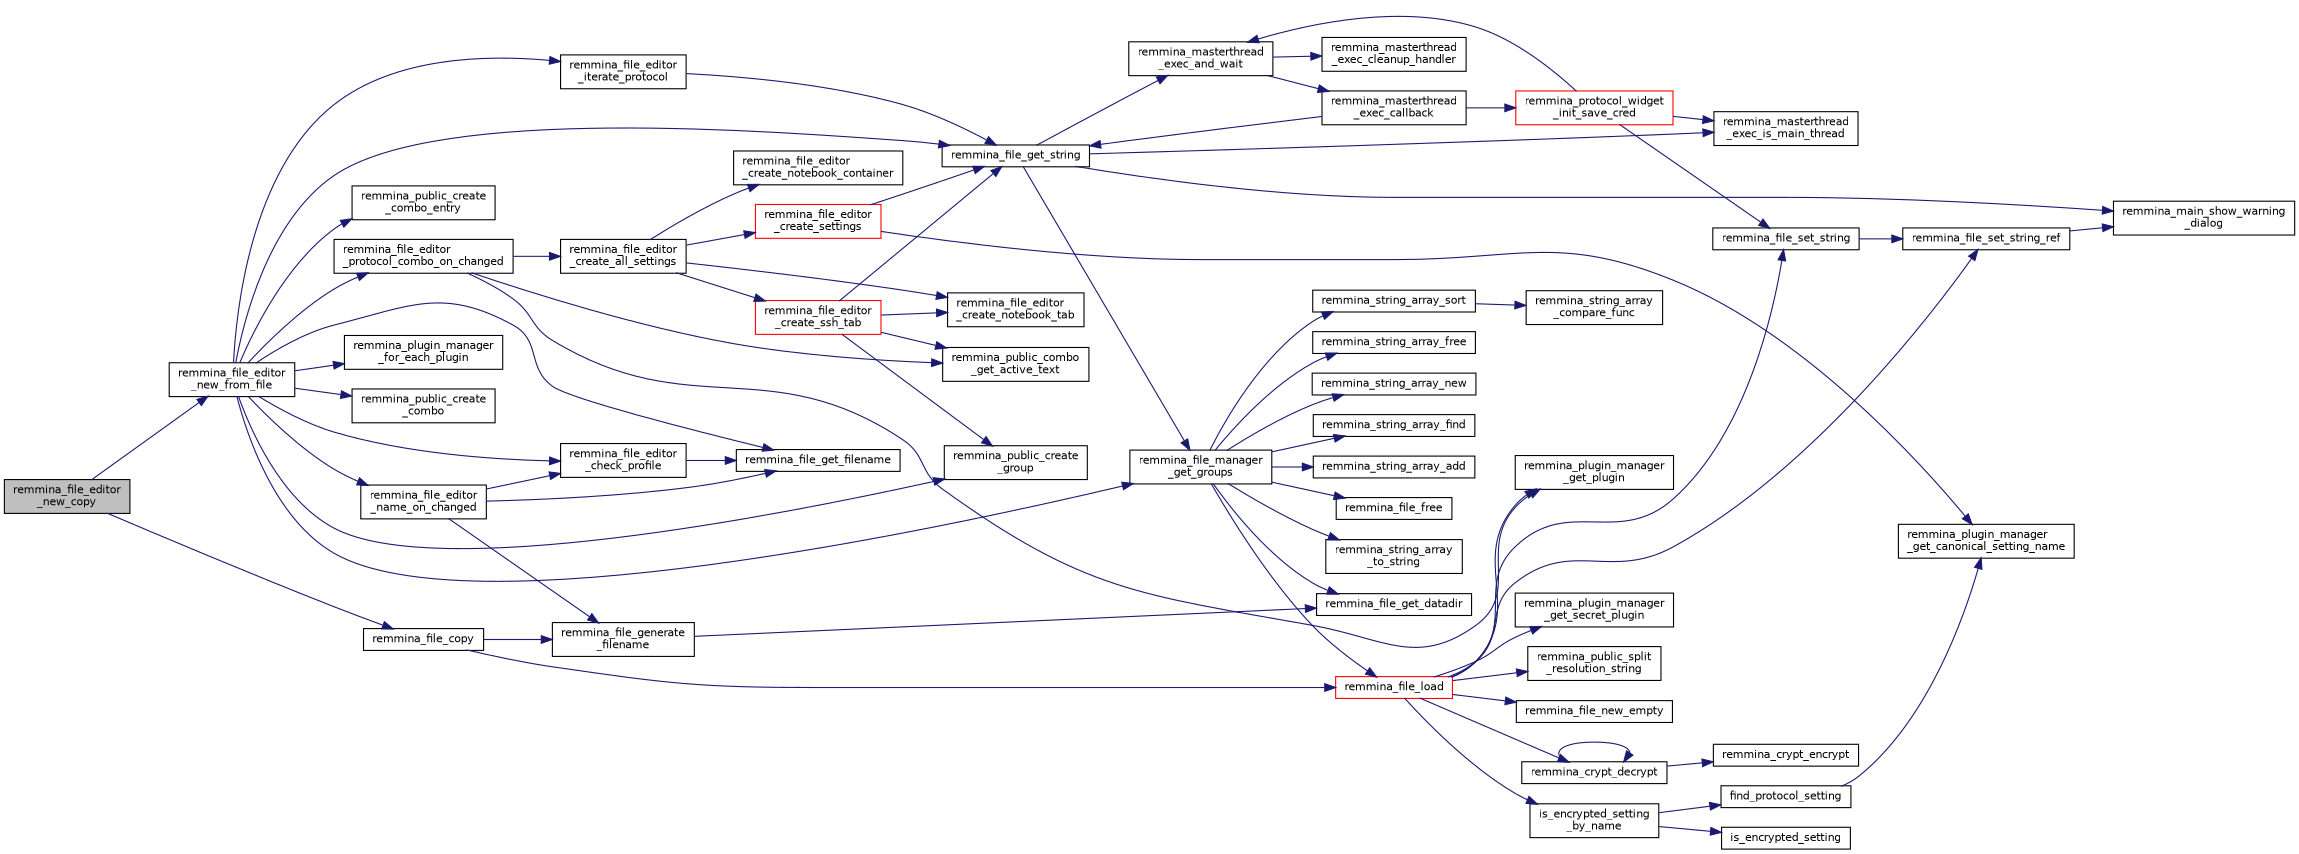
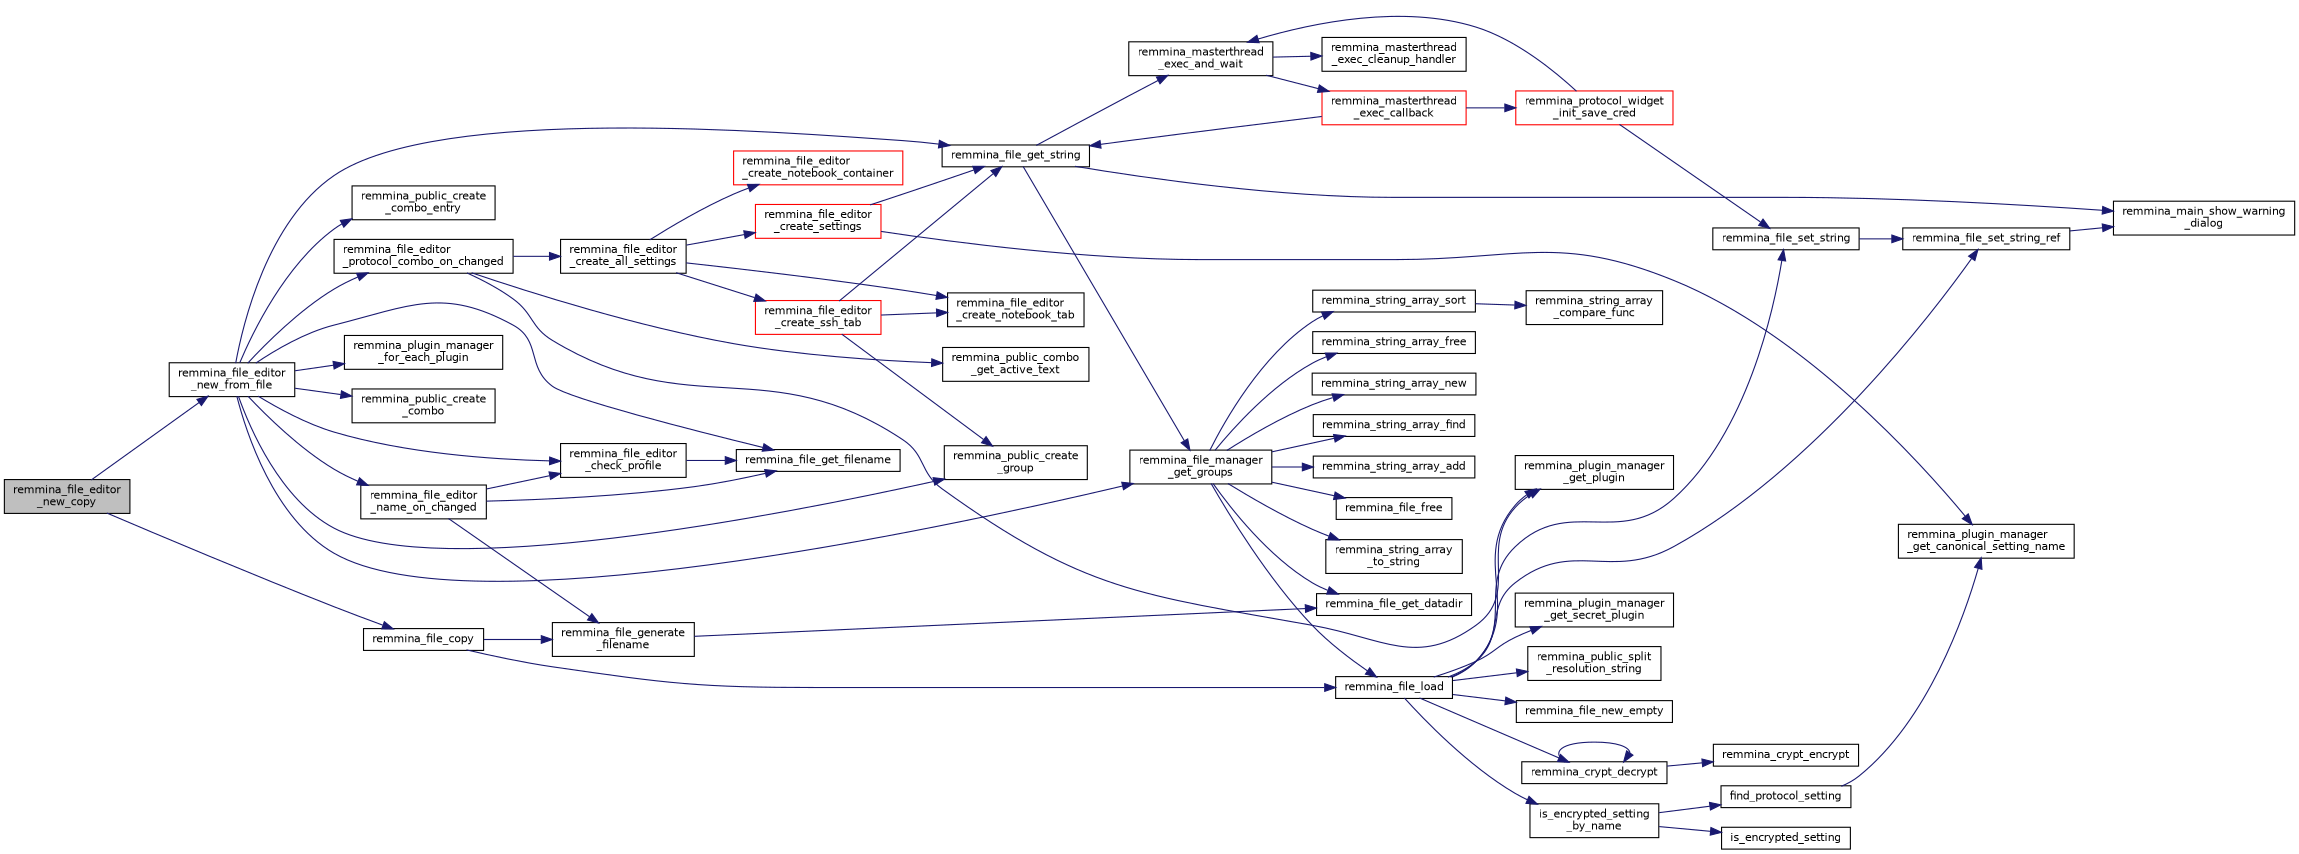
(623, 72) -> none
(1394, 108) -> (1394, 108)
(1786, 129) -> none
(818, 168) -> (818, 168)
(908, 339) -> none
(1394, 688) -> (1394, 688)
